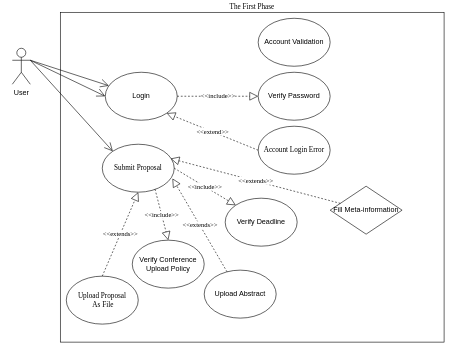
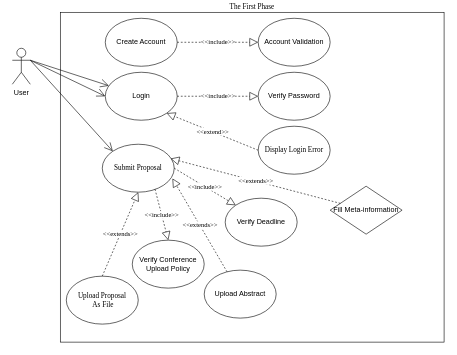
none -> (141, 42)
none -> (214, 42)
(294, 150) -> (294, 150)
